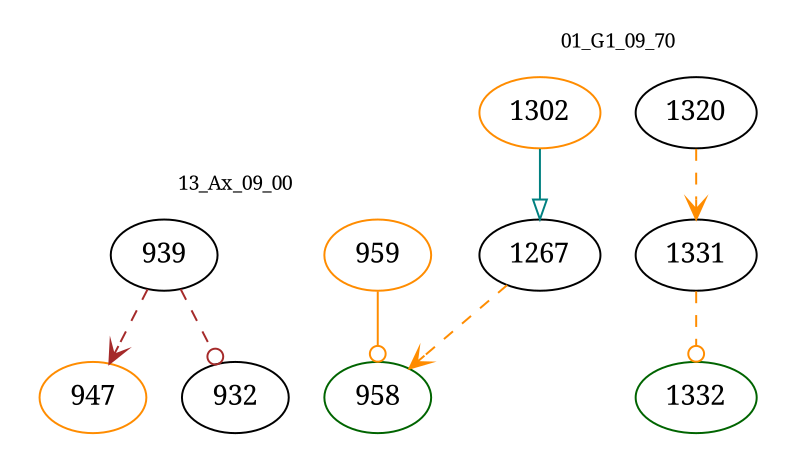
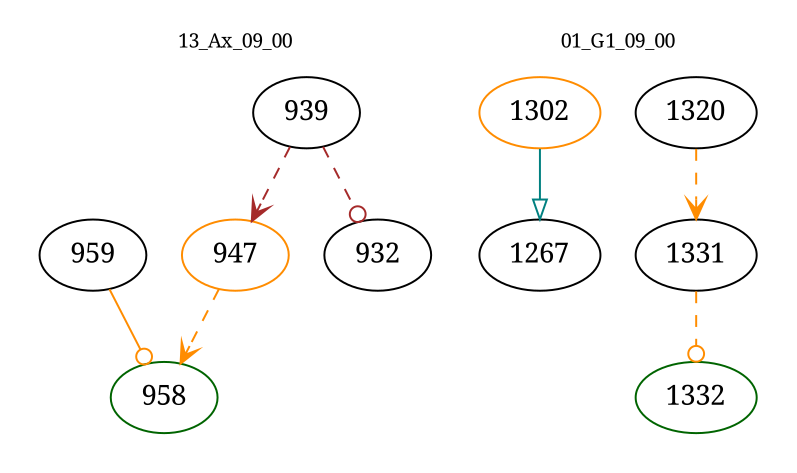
(618, 43) -> (618, 43)
(378, 255) -> (93, 255)
(476, 311) -> (204, 317)
